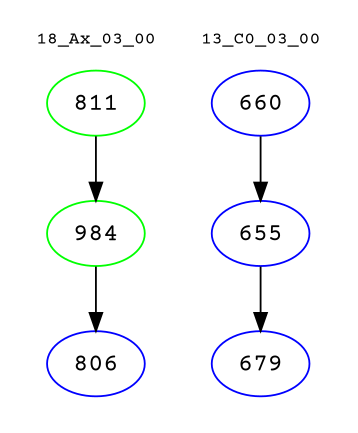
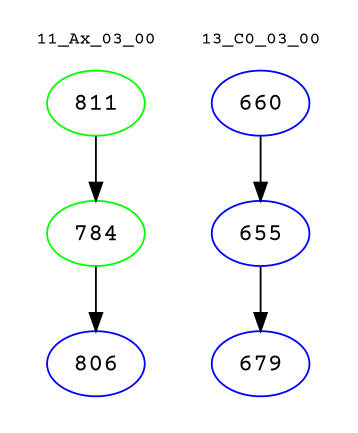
(97, 39) -> (97, 39)
(96, 233) -> (96, 233)
